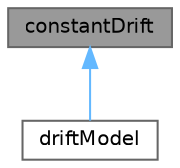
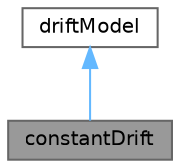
(90, 94) -> (90, 94)
